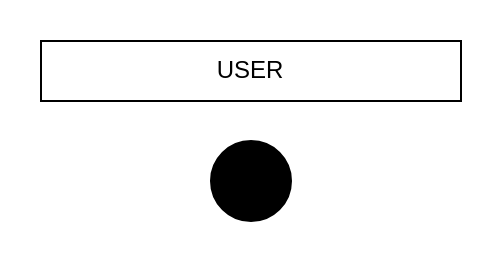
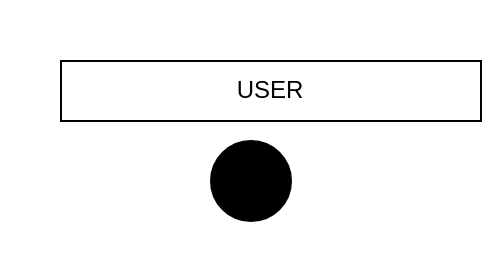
(251, 71) -> (271, 91)
